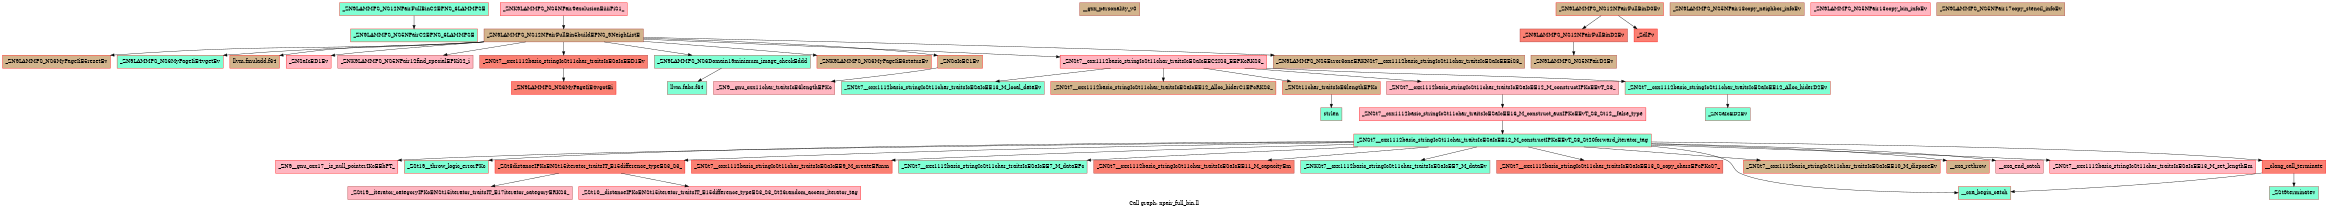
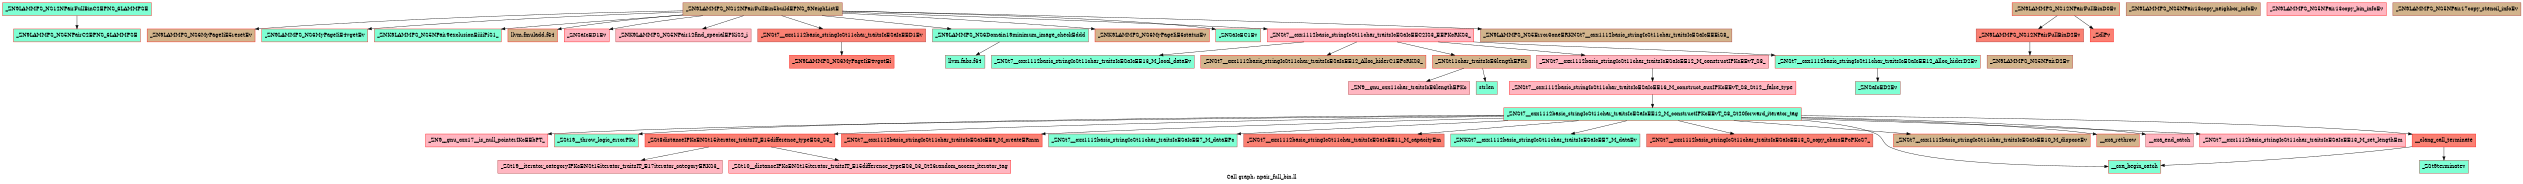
(564, 9) -> (438, 35)
(1110, 9) -> none
(564, 21) -> (594, 22)
(960, 62) -> (1238, 35)
(886, 75) -> (1447, 74)
